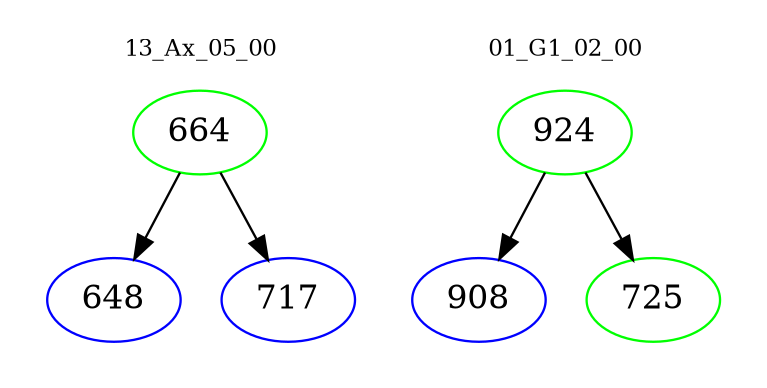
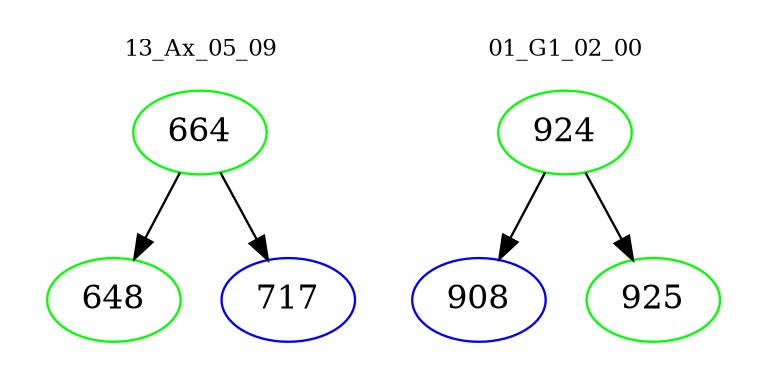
(201, 50) -> (201, 50)
(114, 300) -> (114, 300)
(653, 300) -> (653, 300)
